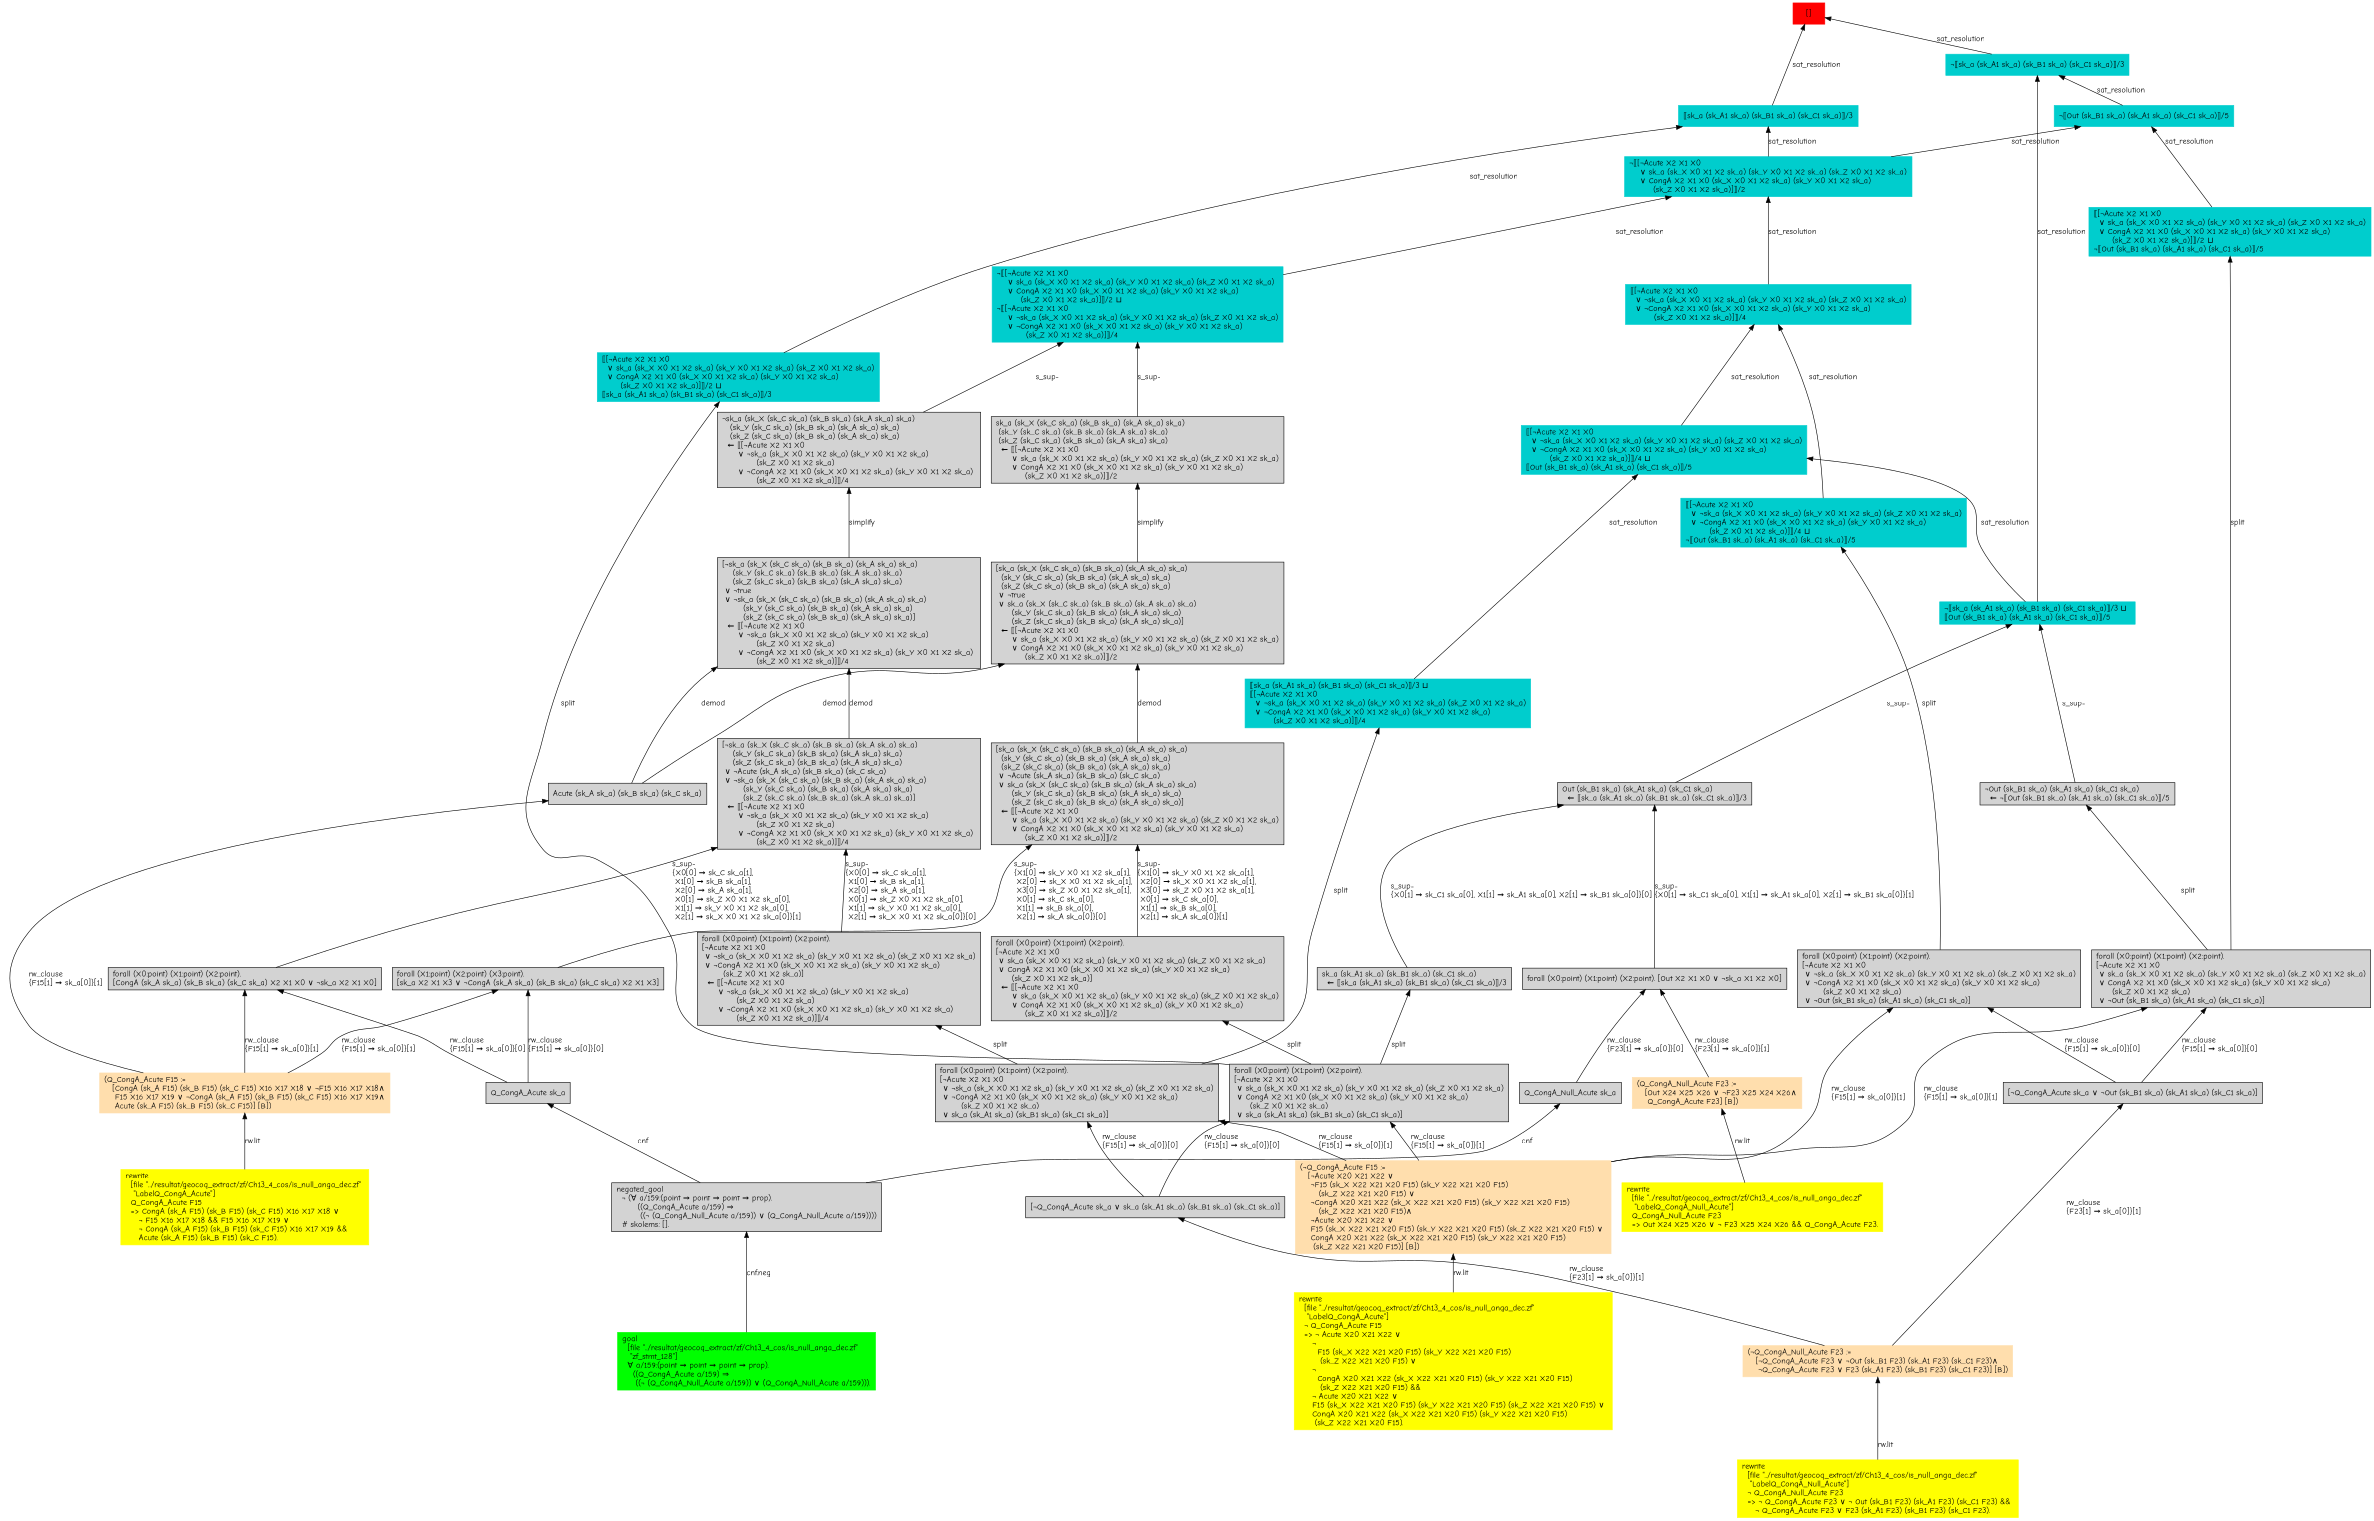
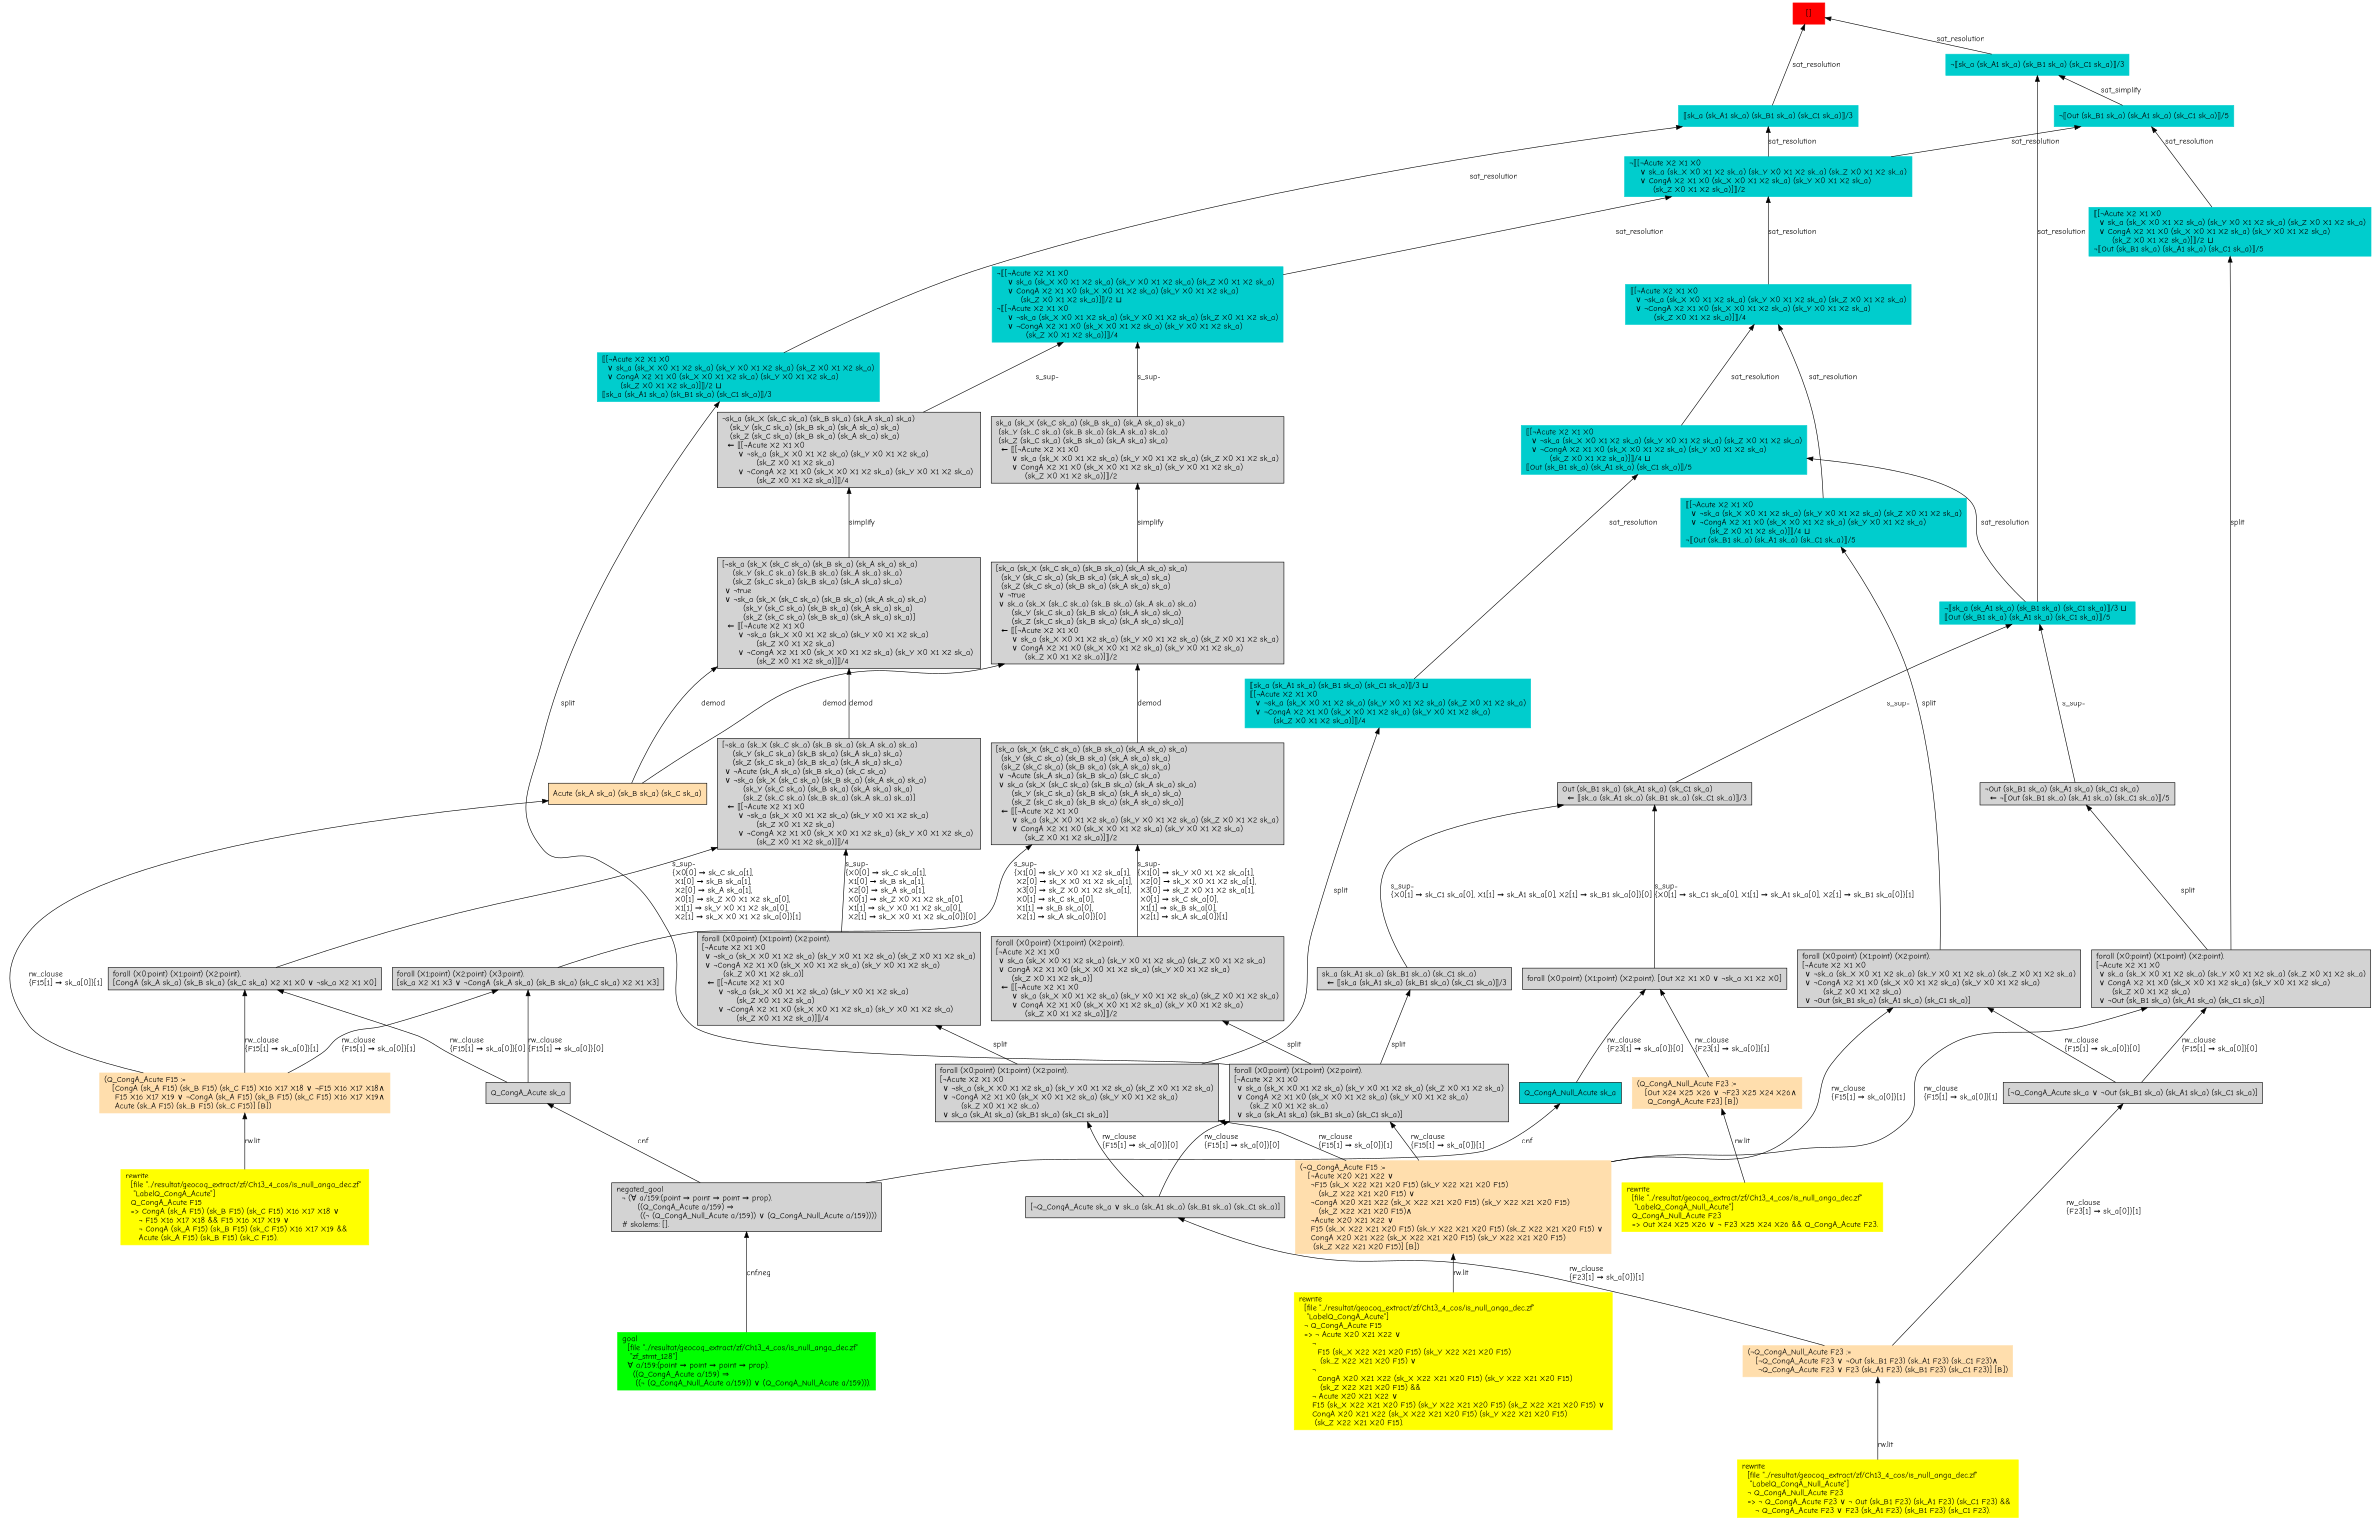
(2121, 90) -> (2121, 90)
(628, 794) -> (628, 794)
(1570, 1093) -> (1570, 1093)
